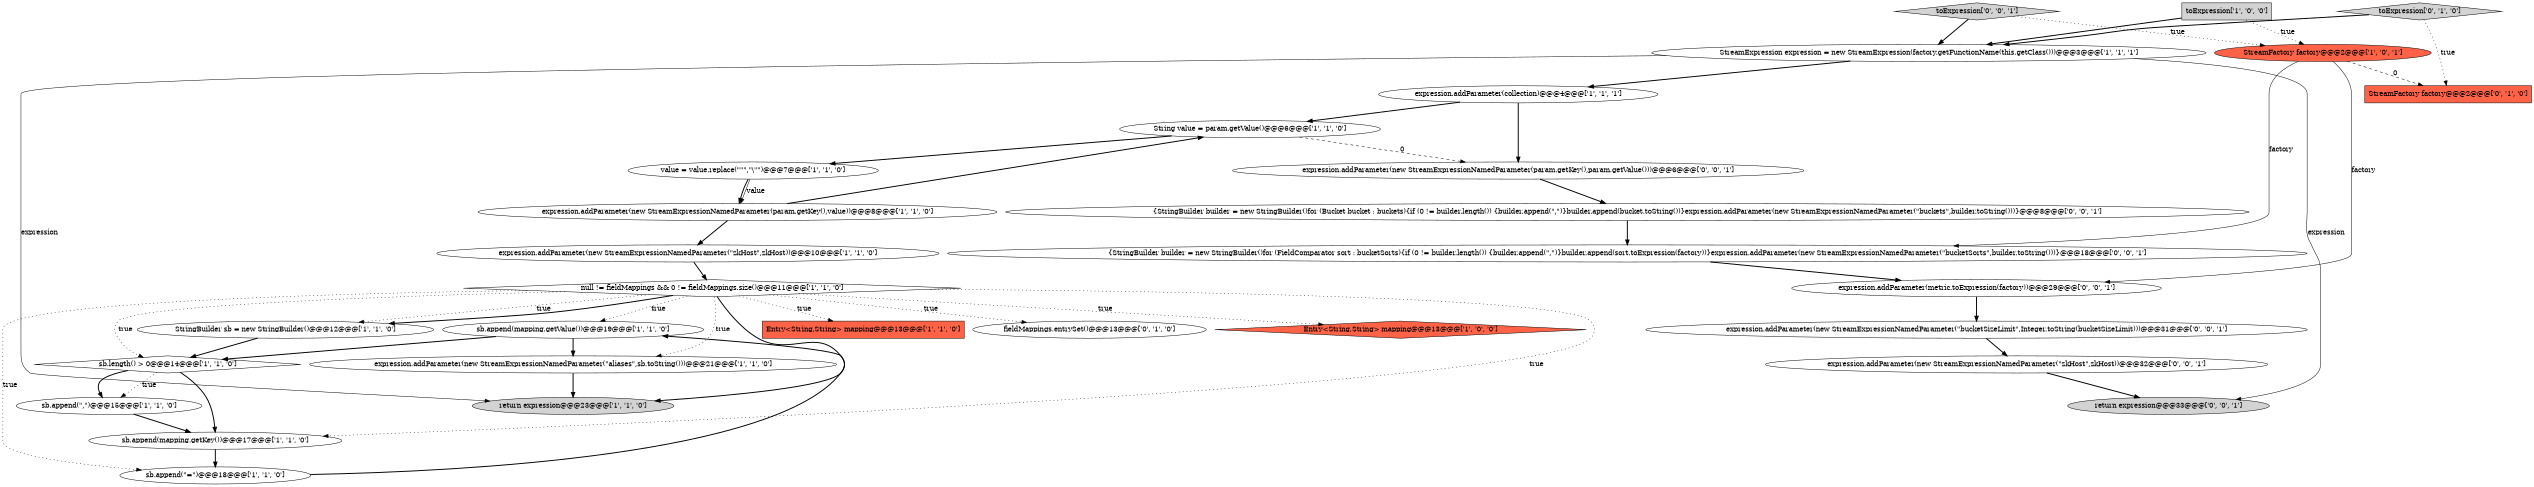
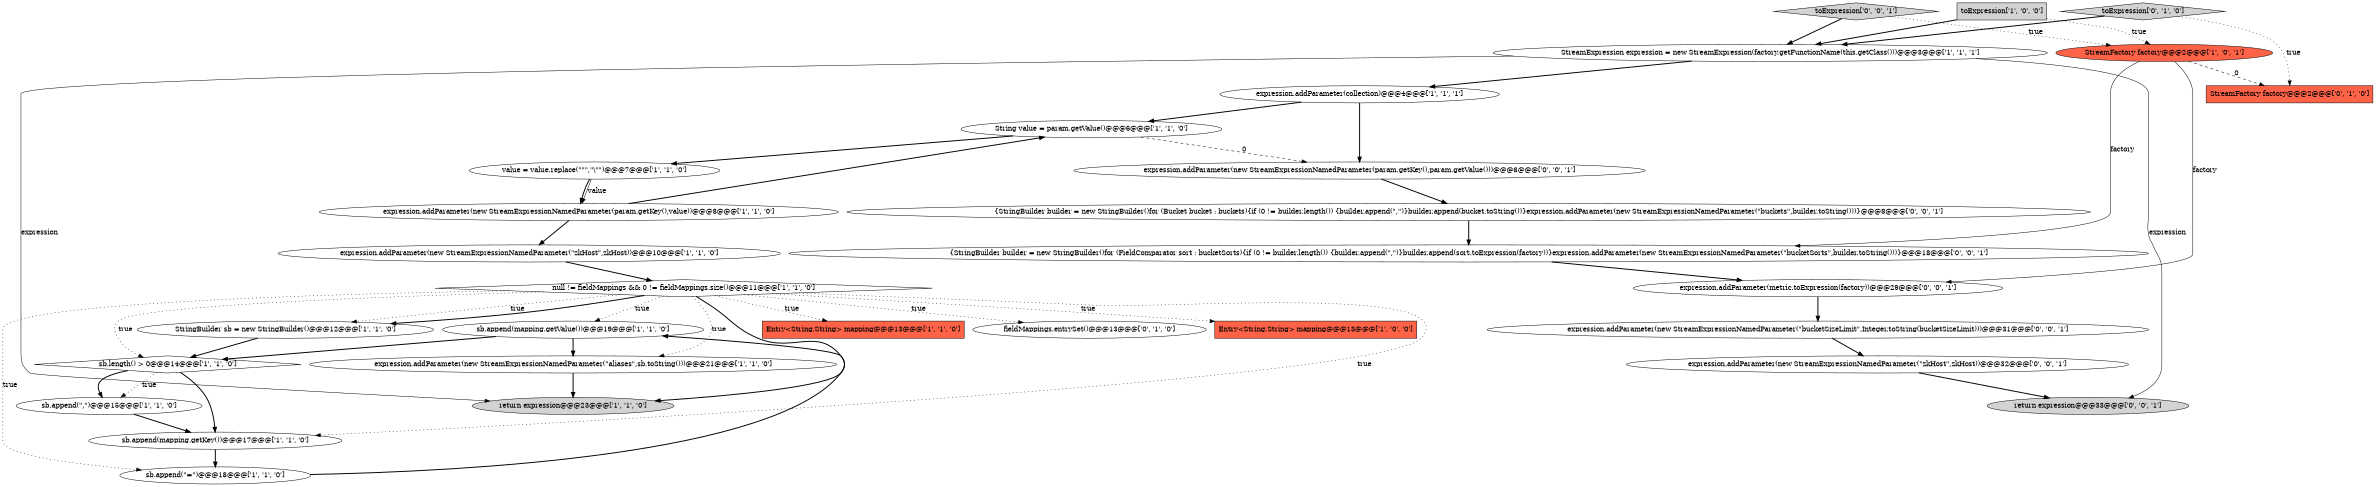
(1401, 330) -> (1316, 330)
